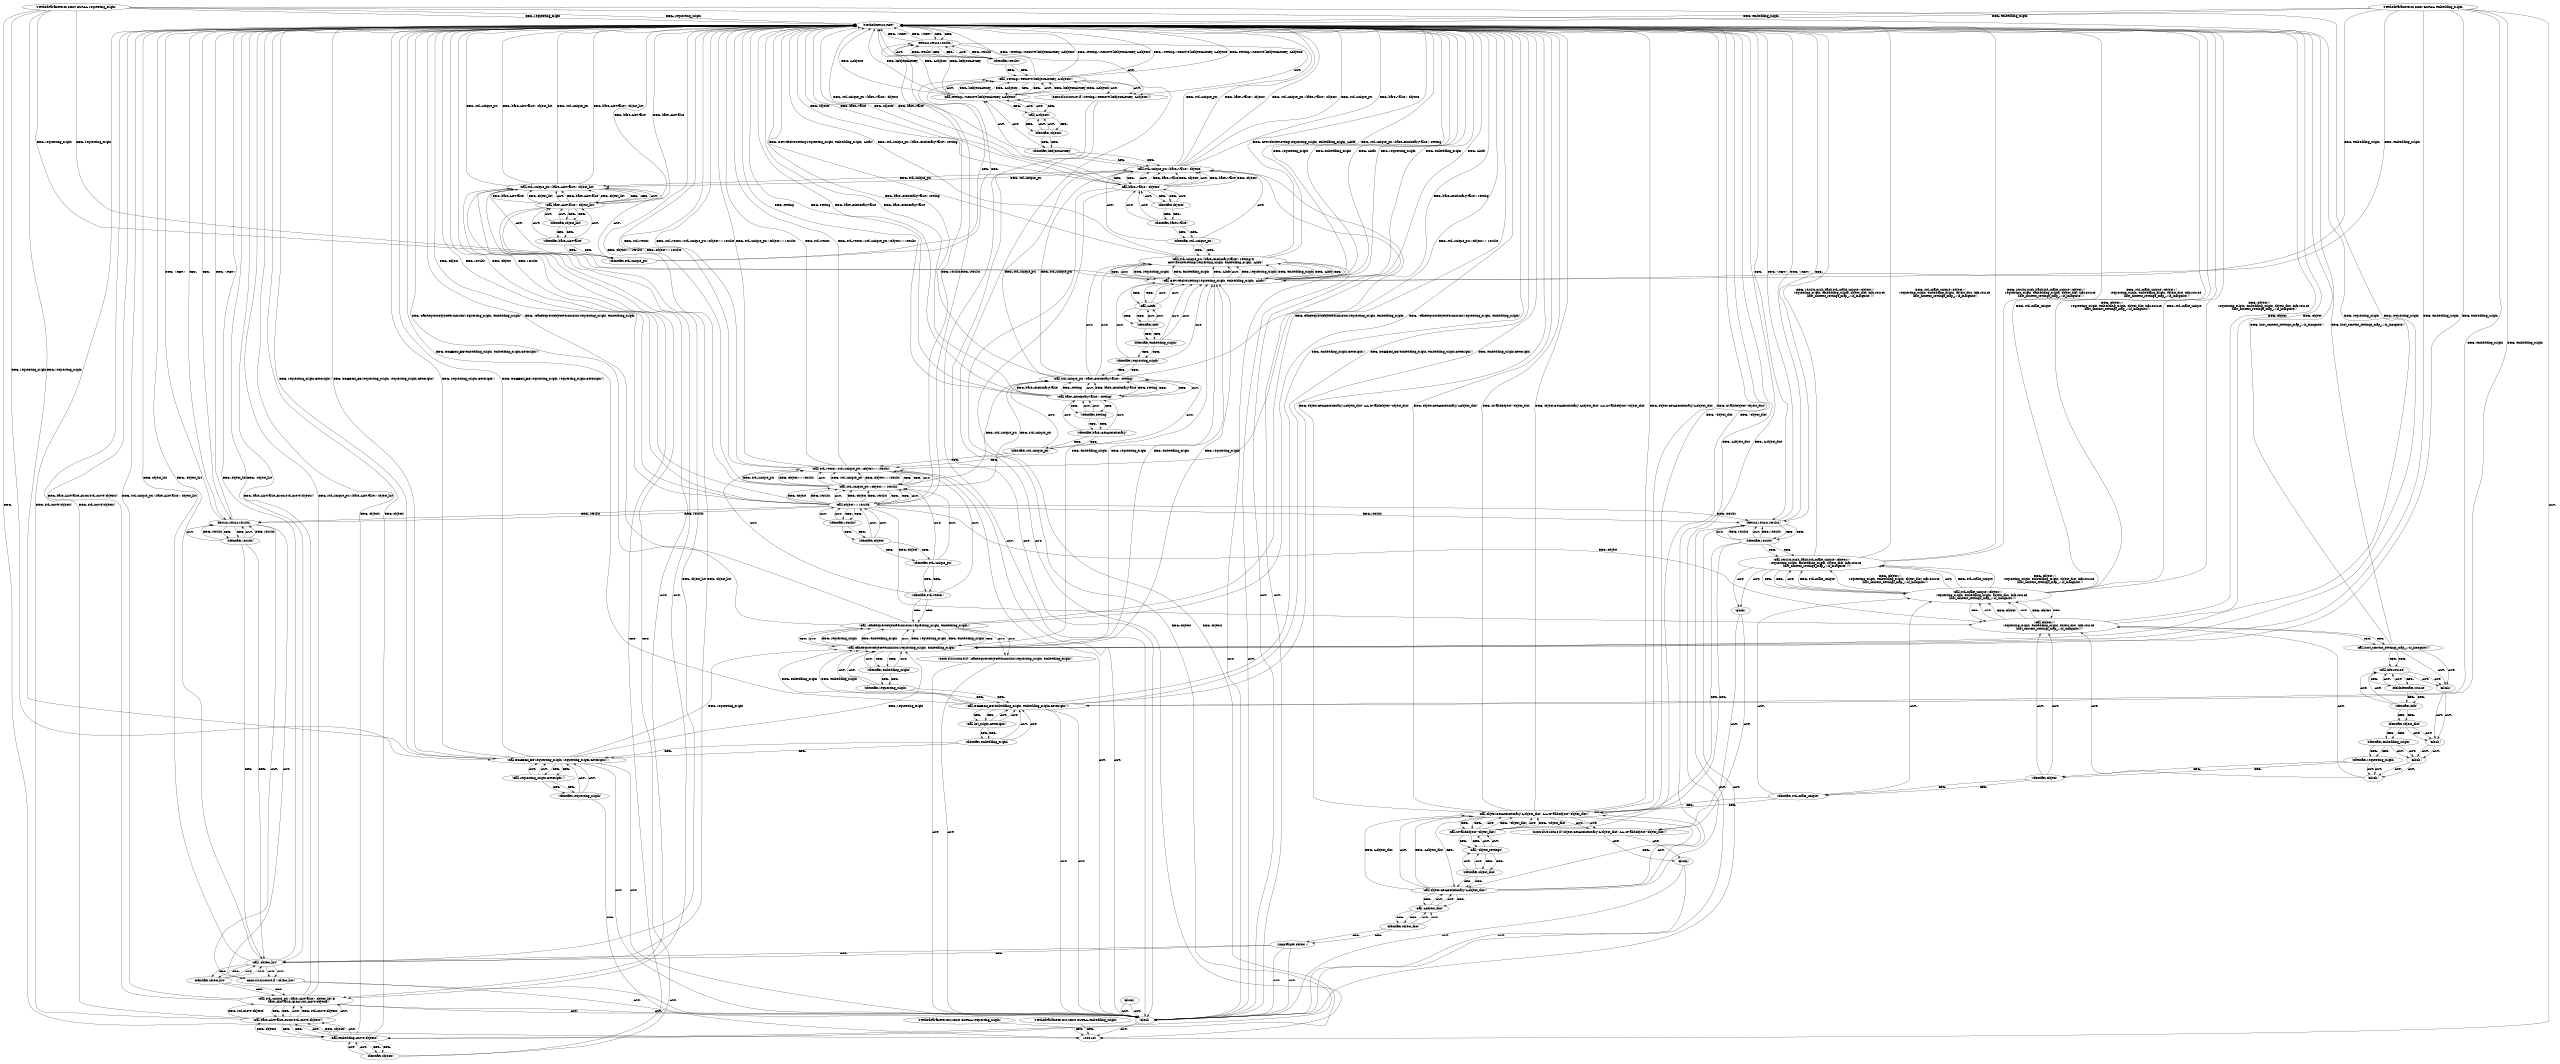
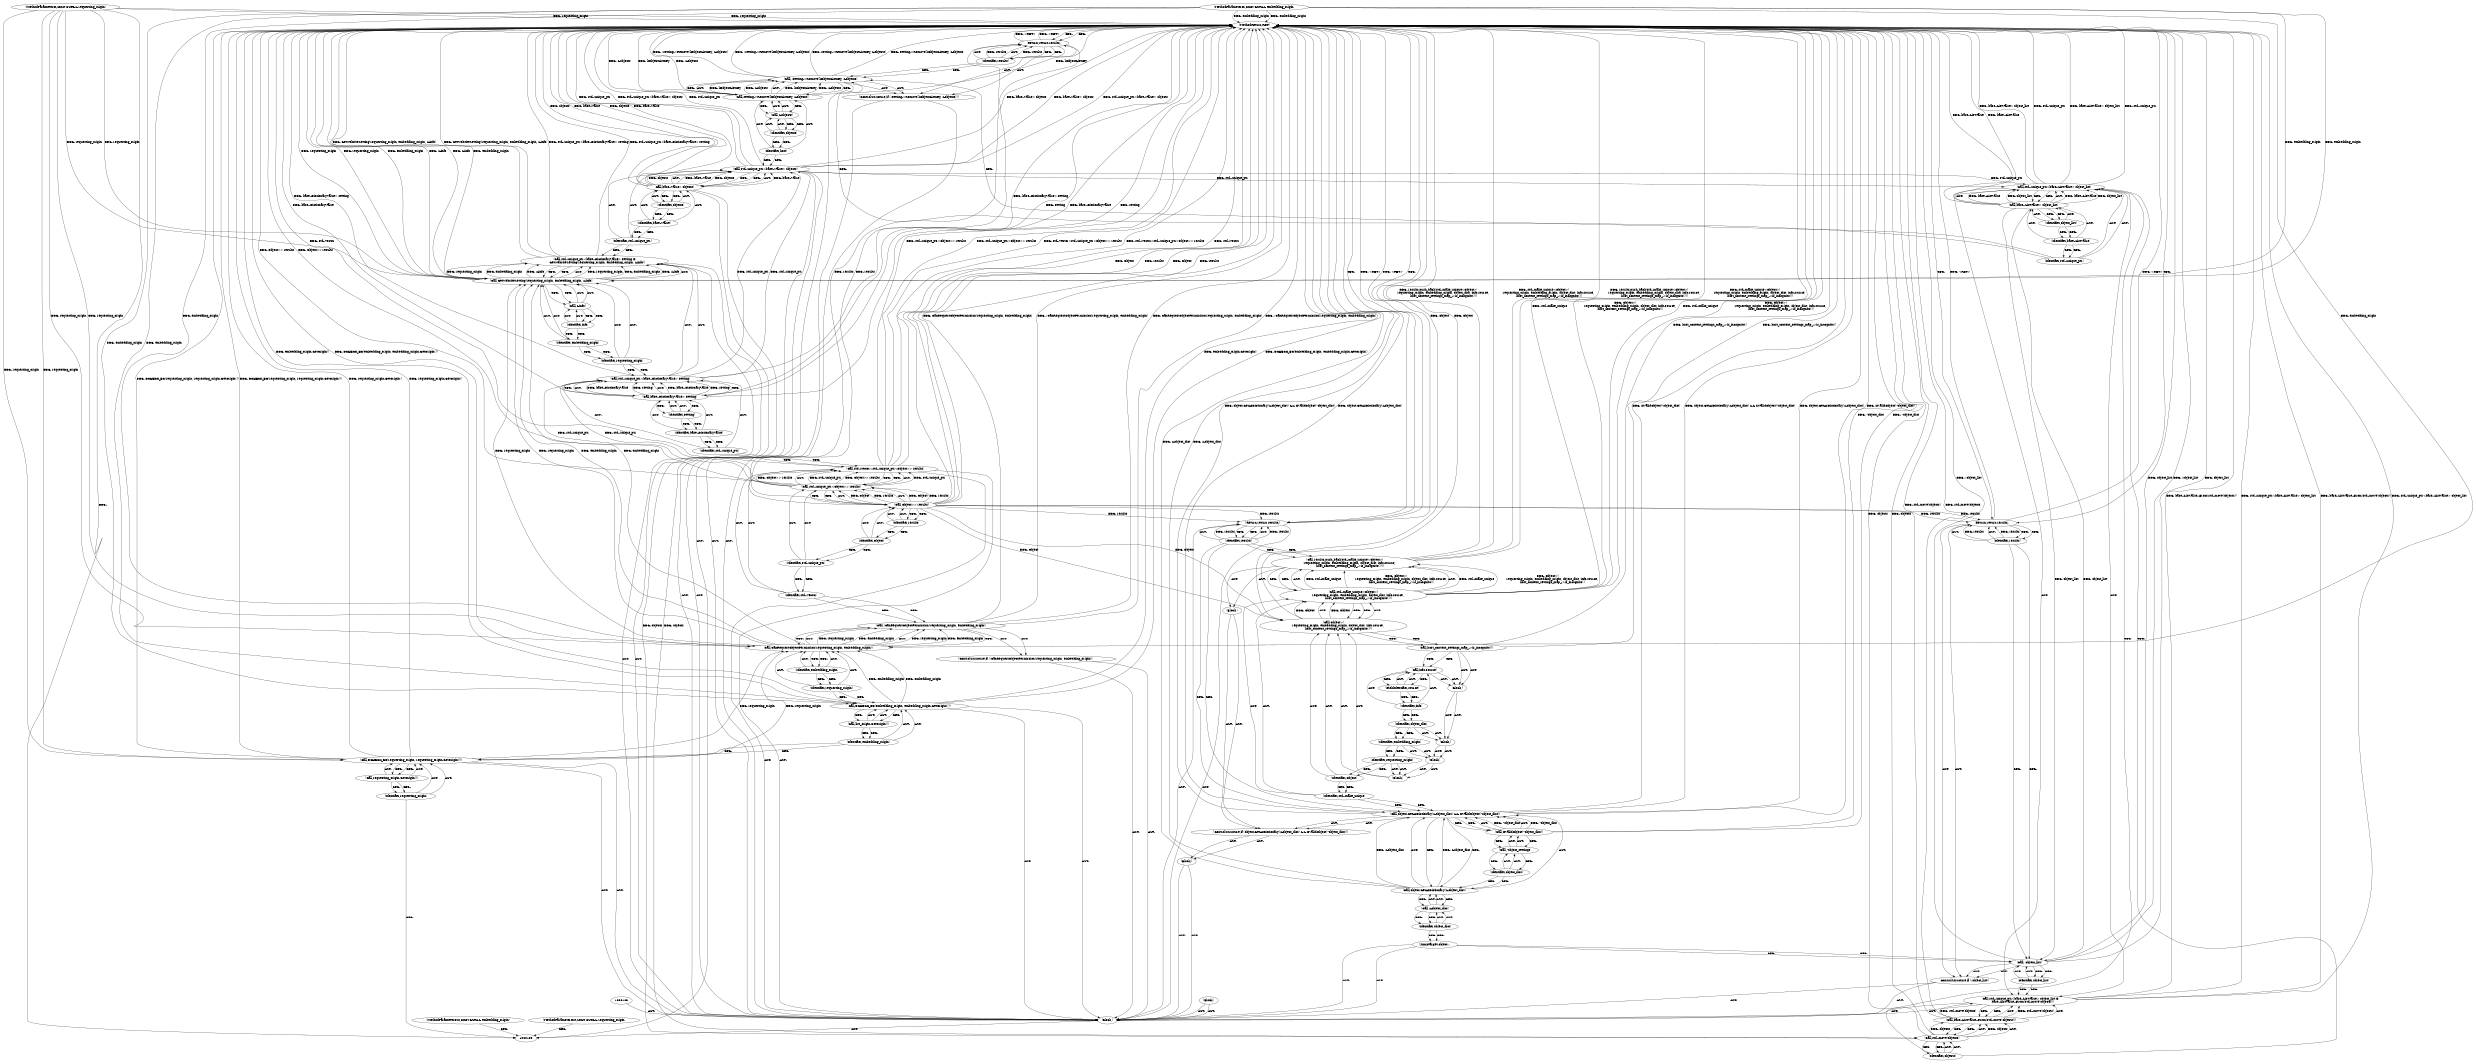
(1052, 151) -> (776, 151)
(1102, 433) -> (699, 433)
none -> (621, 1000)
(2366, 1031) -> none
(354, 1038) -> (1943, 1038)
